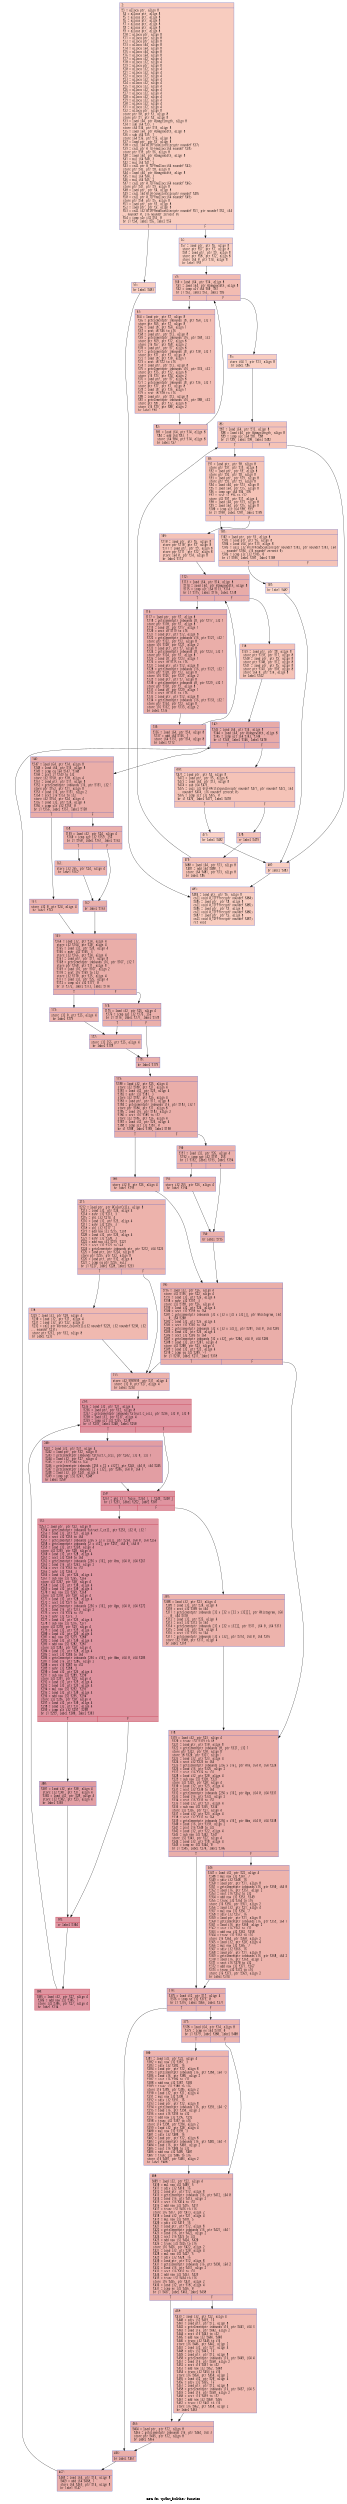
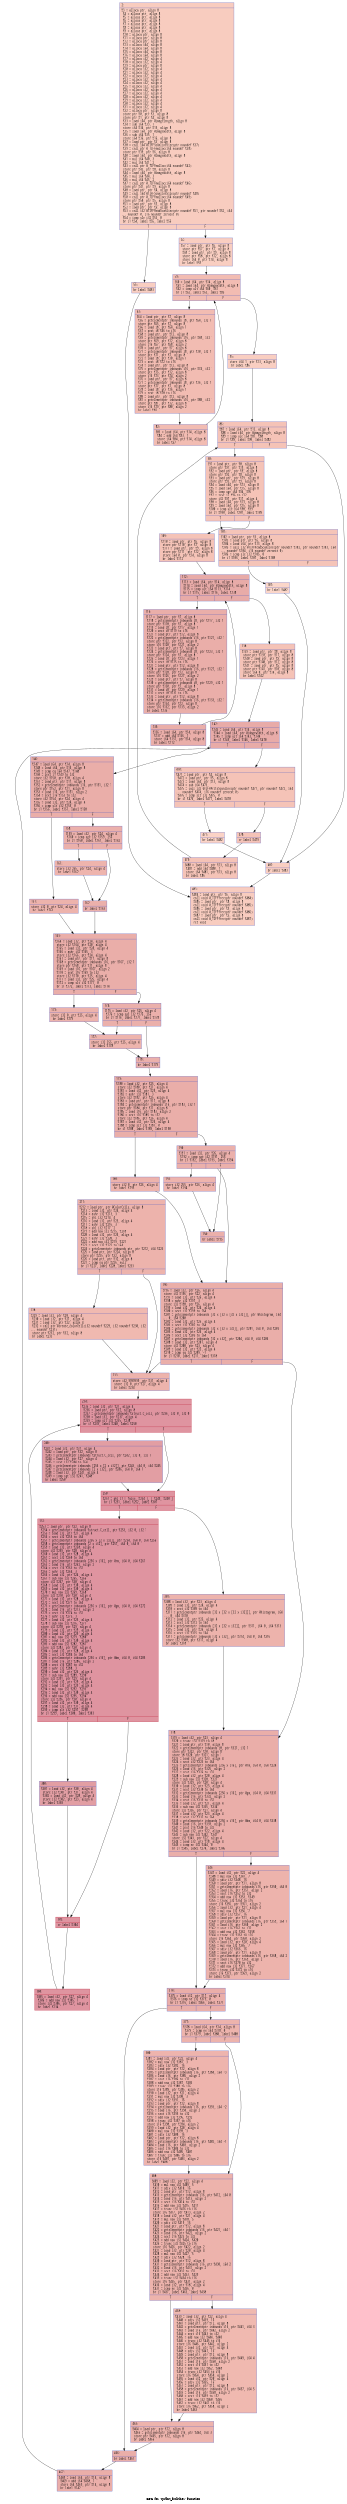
(215, 1261) -> (228, 1224)
